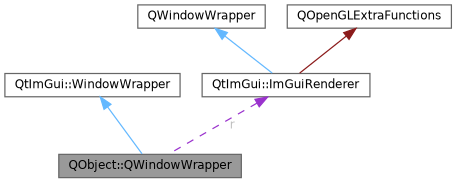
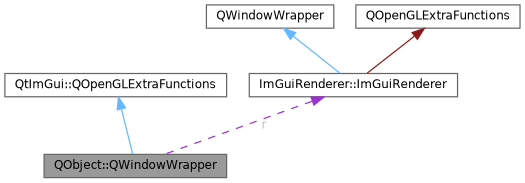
(92, 85) -> (116, 85)
(286, 85) -> (353, 85)
